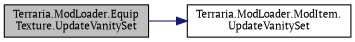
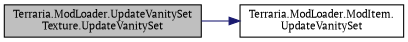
(76, 21) -> (103, 21)
